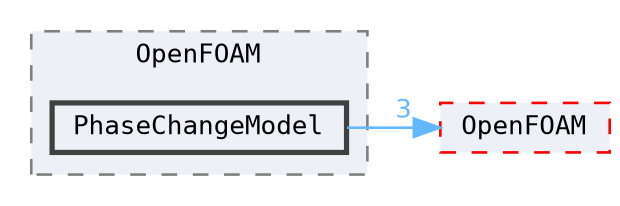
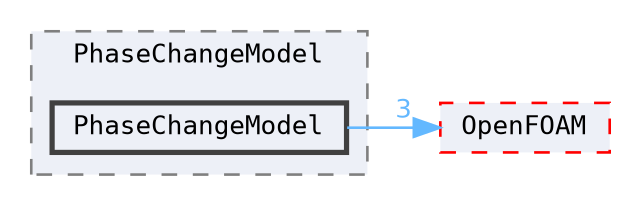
(199, 56) -> (199, 56)
